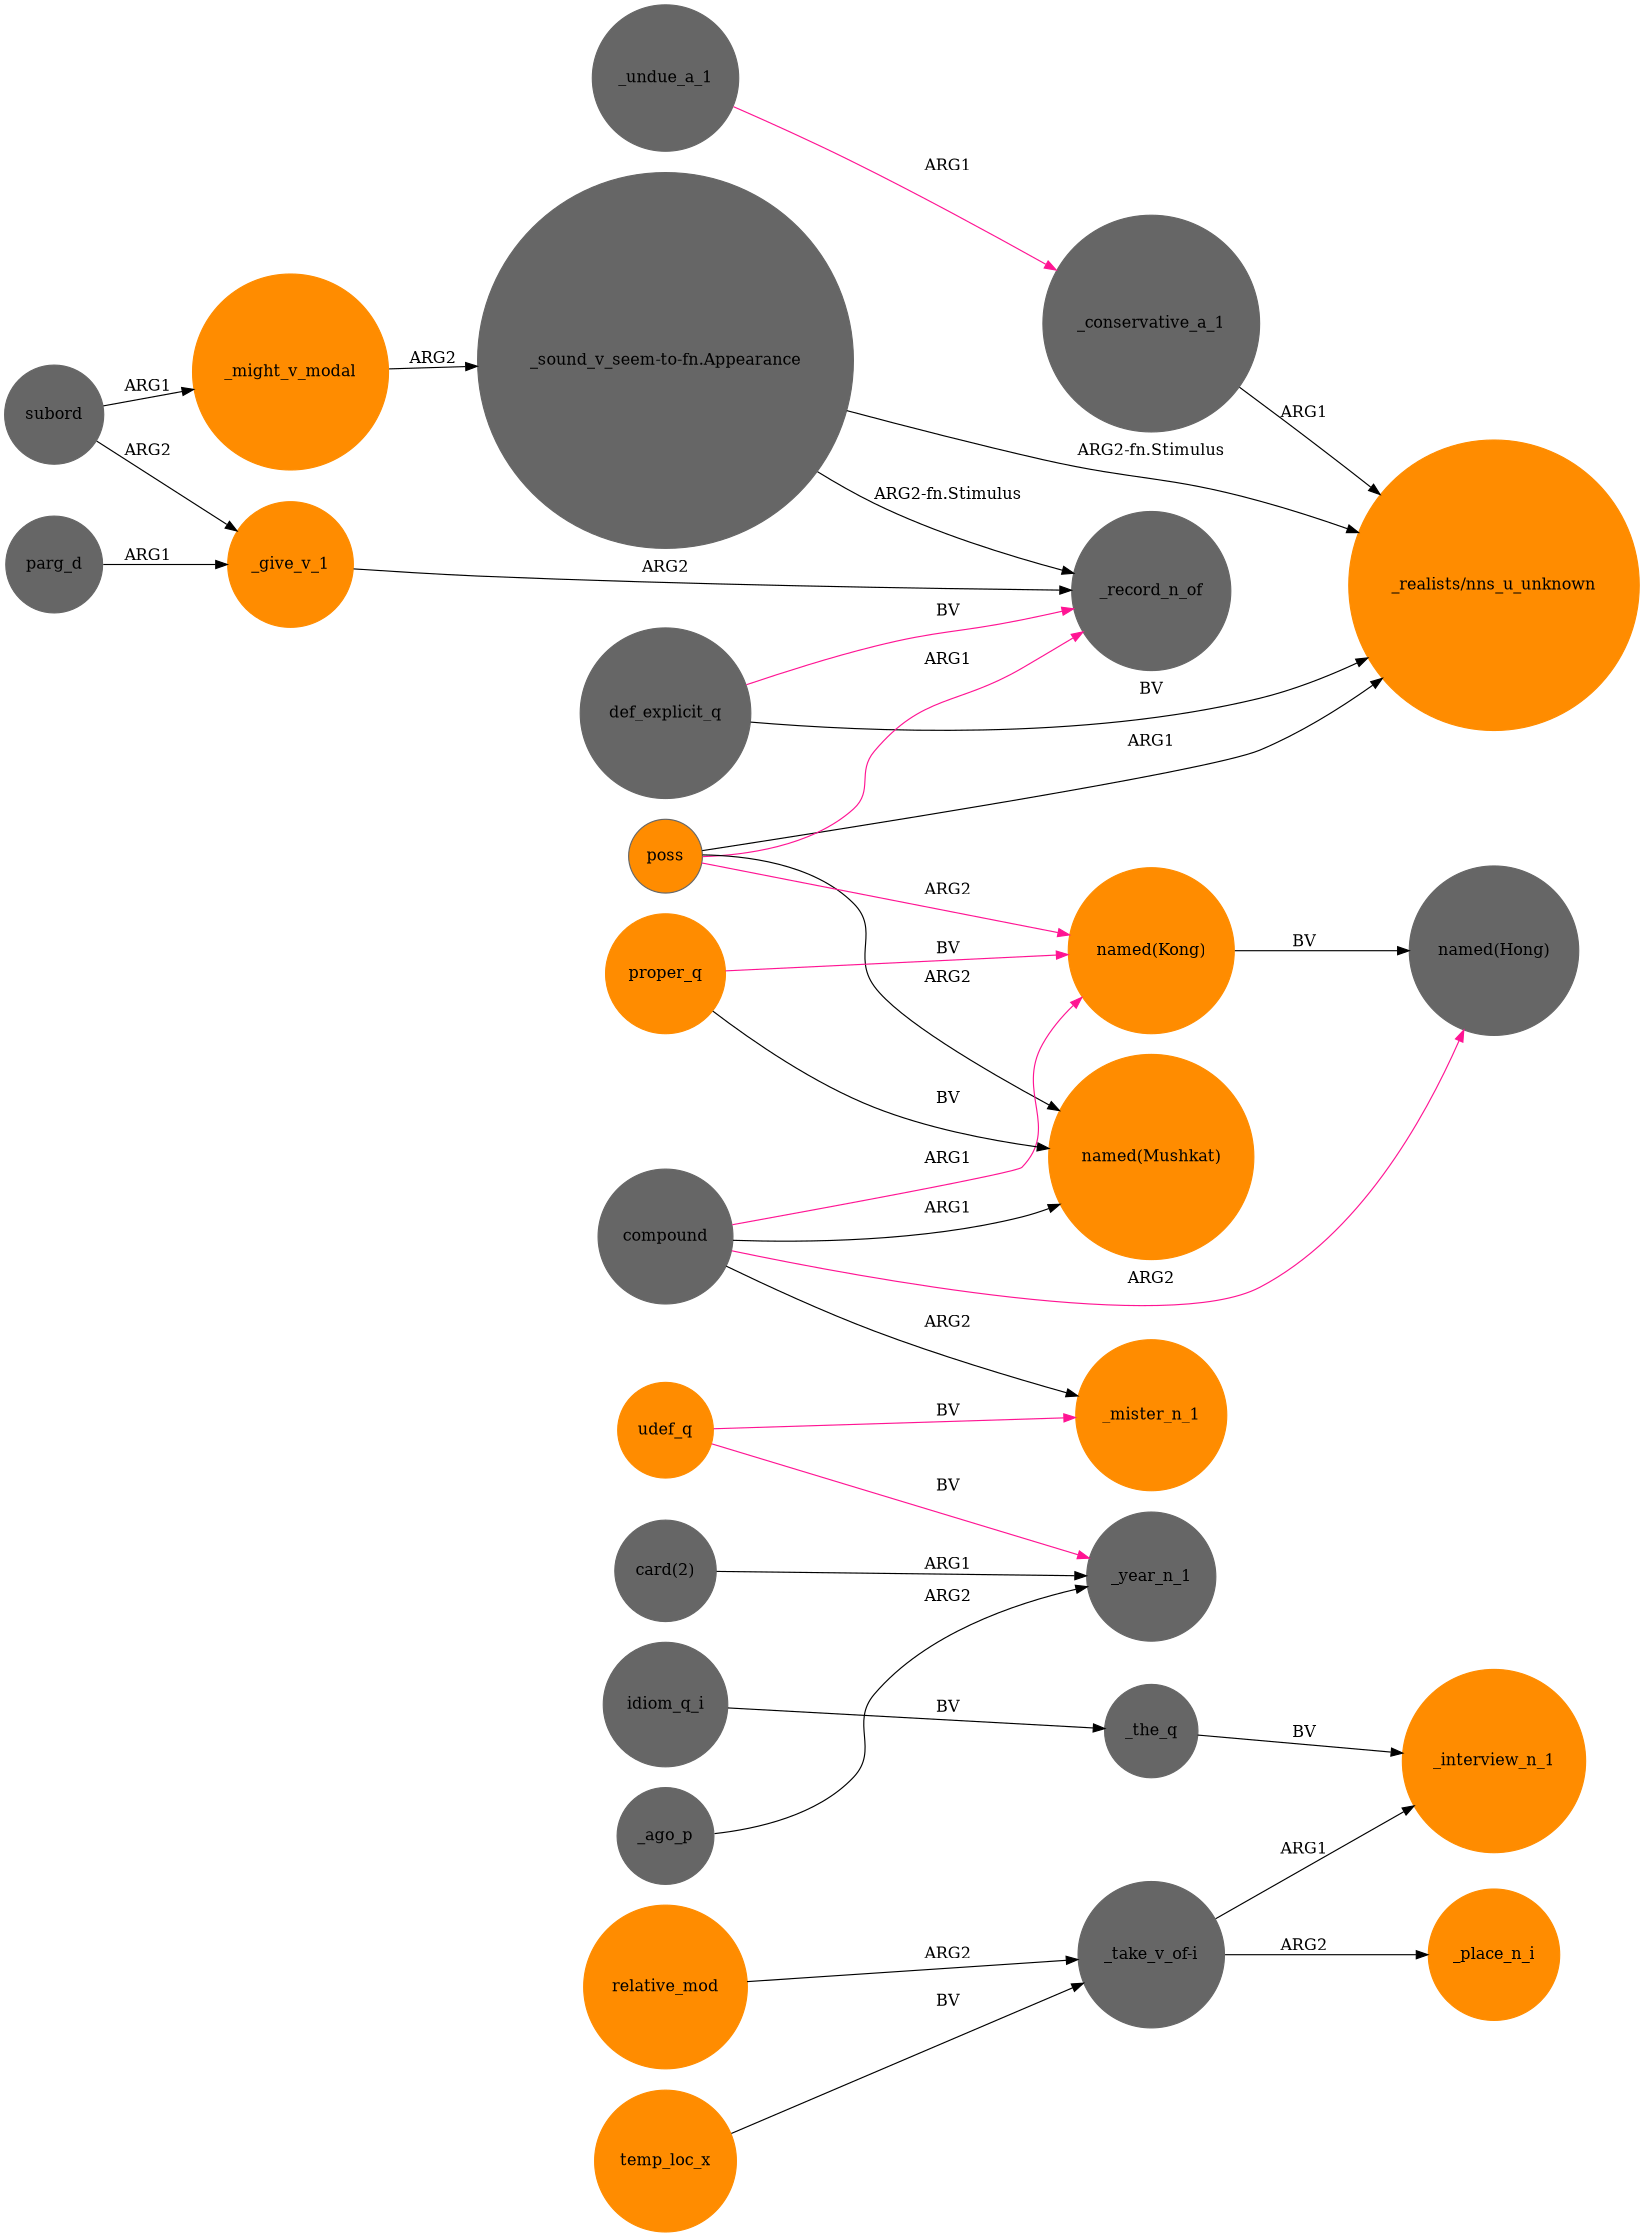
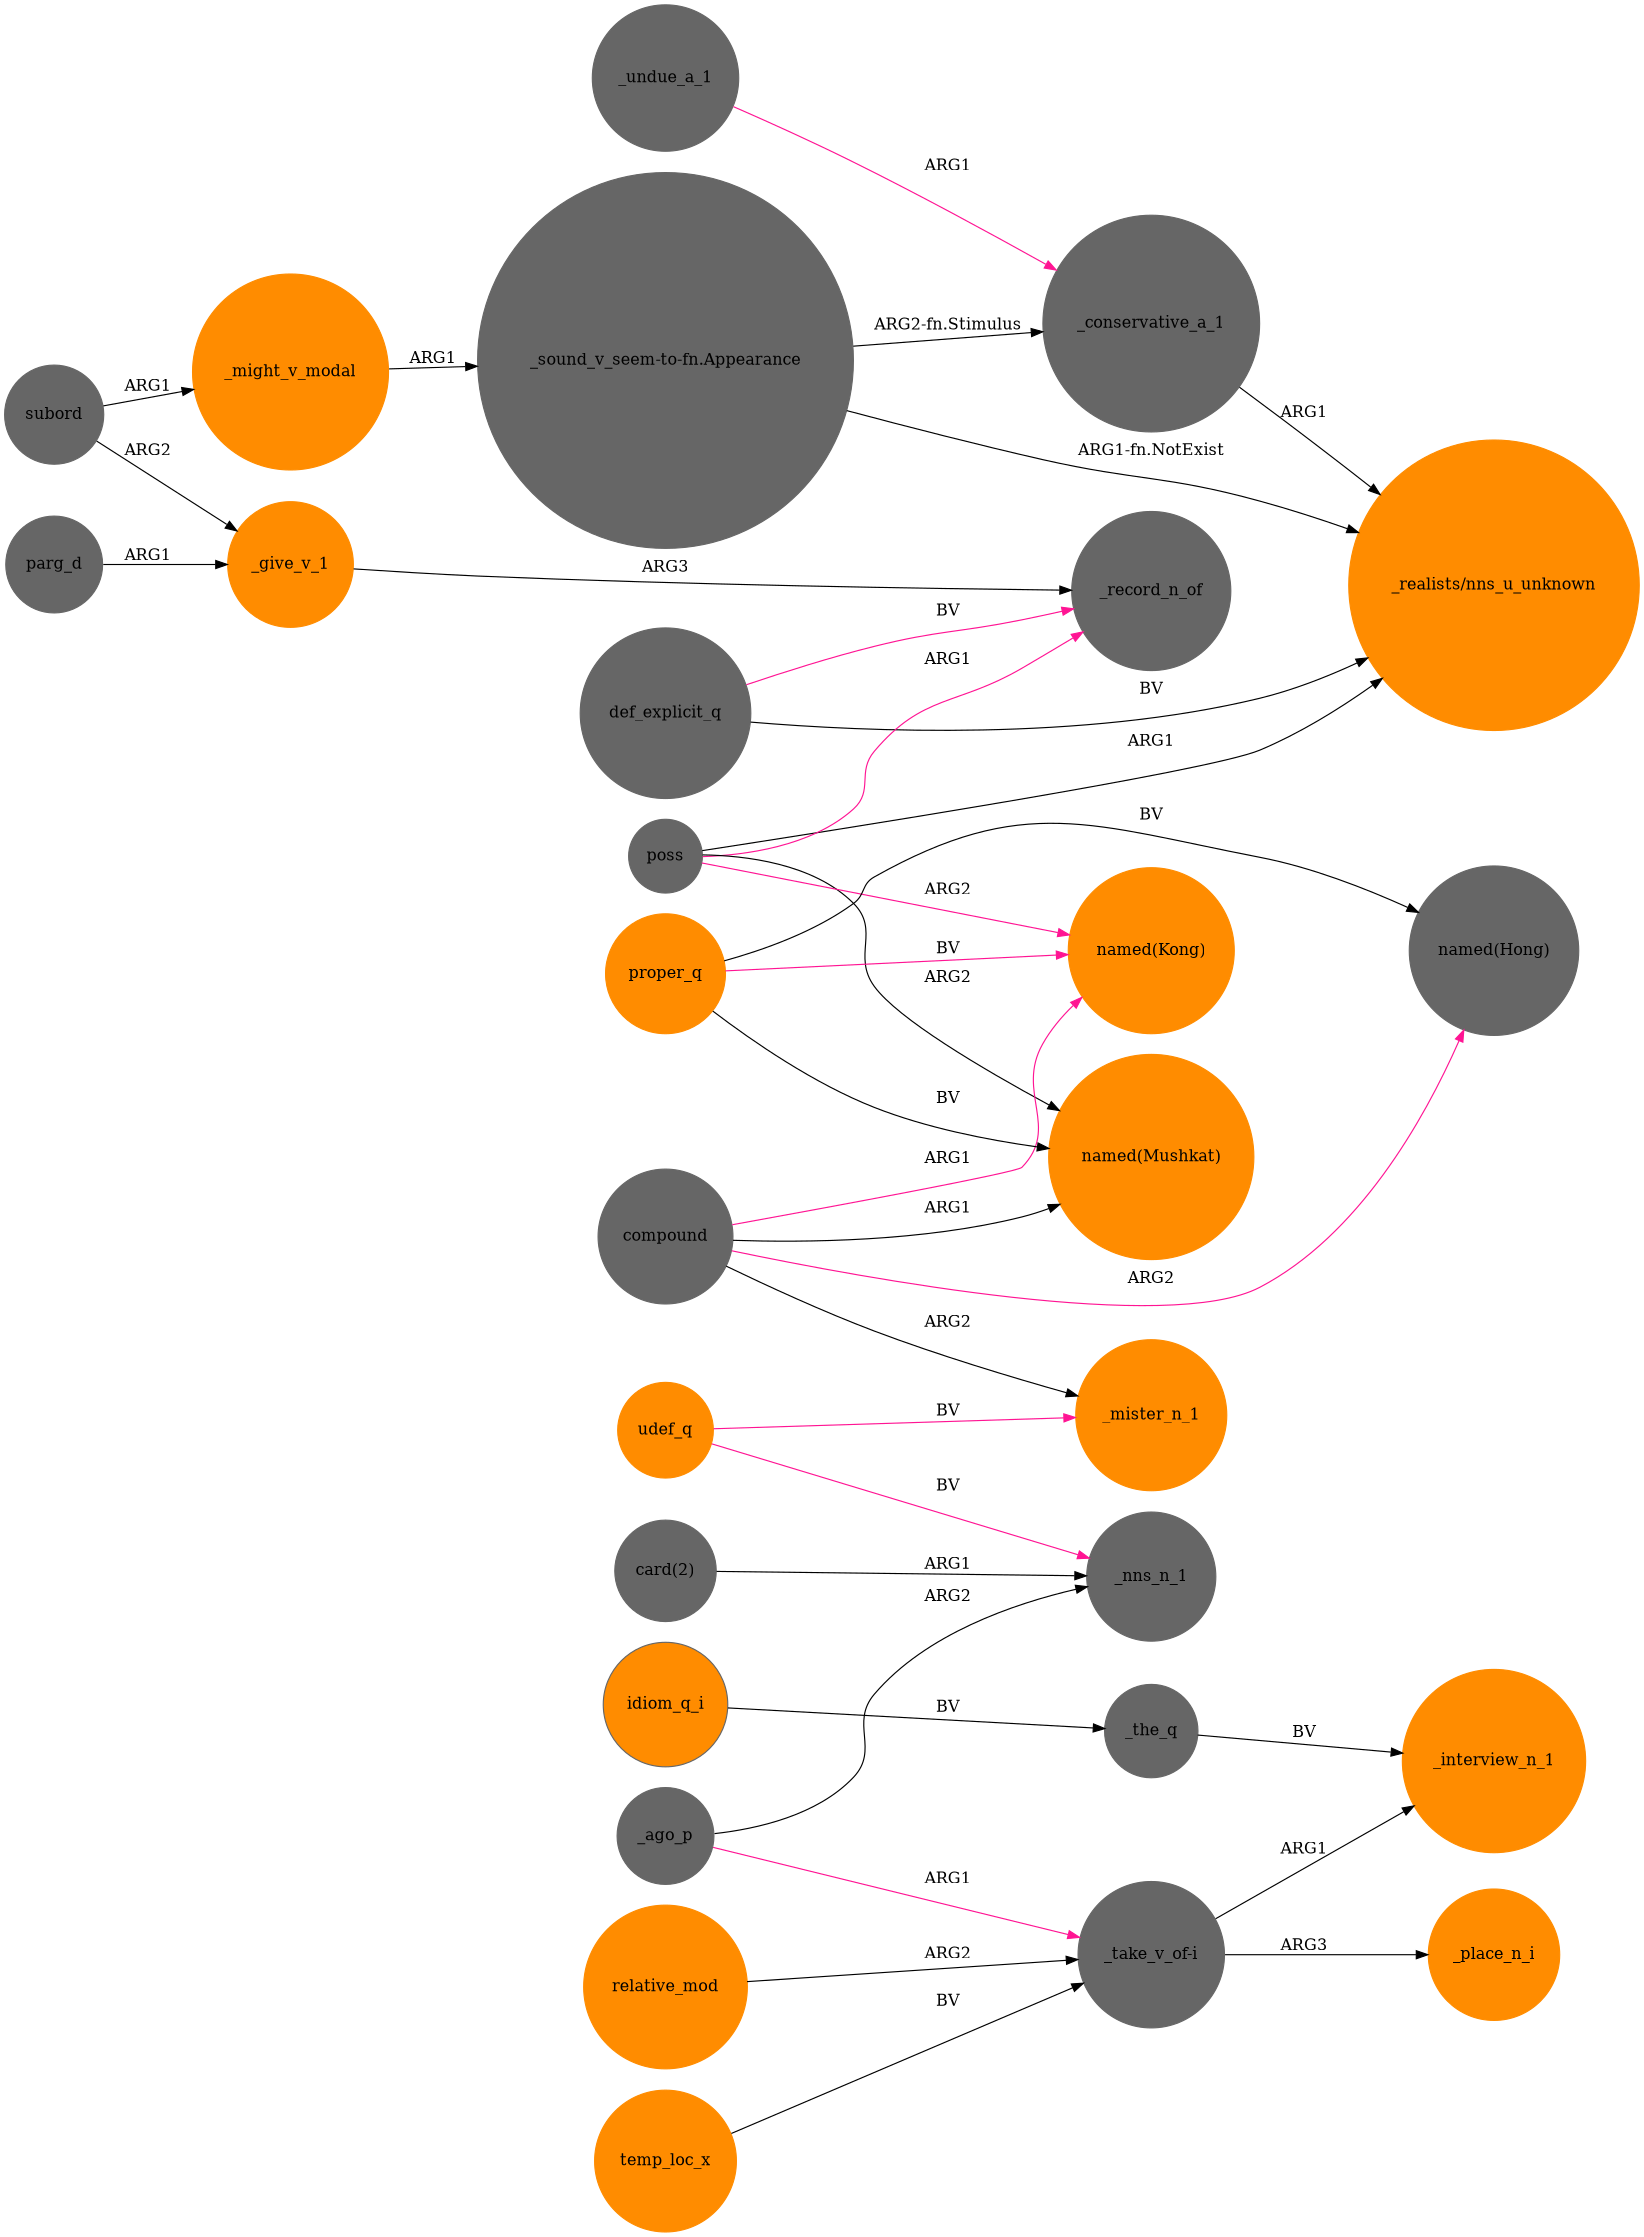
(433, 359) -> (433, 359)
(1151, 451) -> (1151, 451)
(936, 530) -> (942, 339)
(666, 567) -> (666, 567)
(666, 856) -> (666, 856)
(1316, 951) -> (1054, 824)
(1151, 1577) -> (1151, 1577)
(666, 1705) -> (666, 1705)
none -> (891, 1891)
(1304, 1946) -> (1304, 1946)
